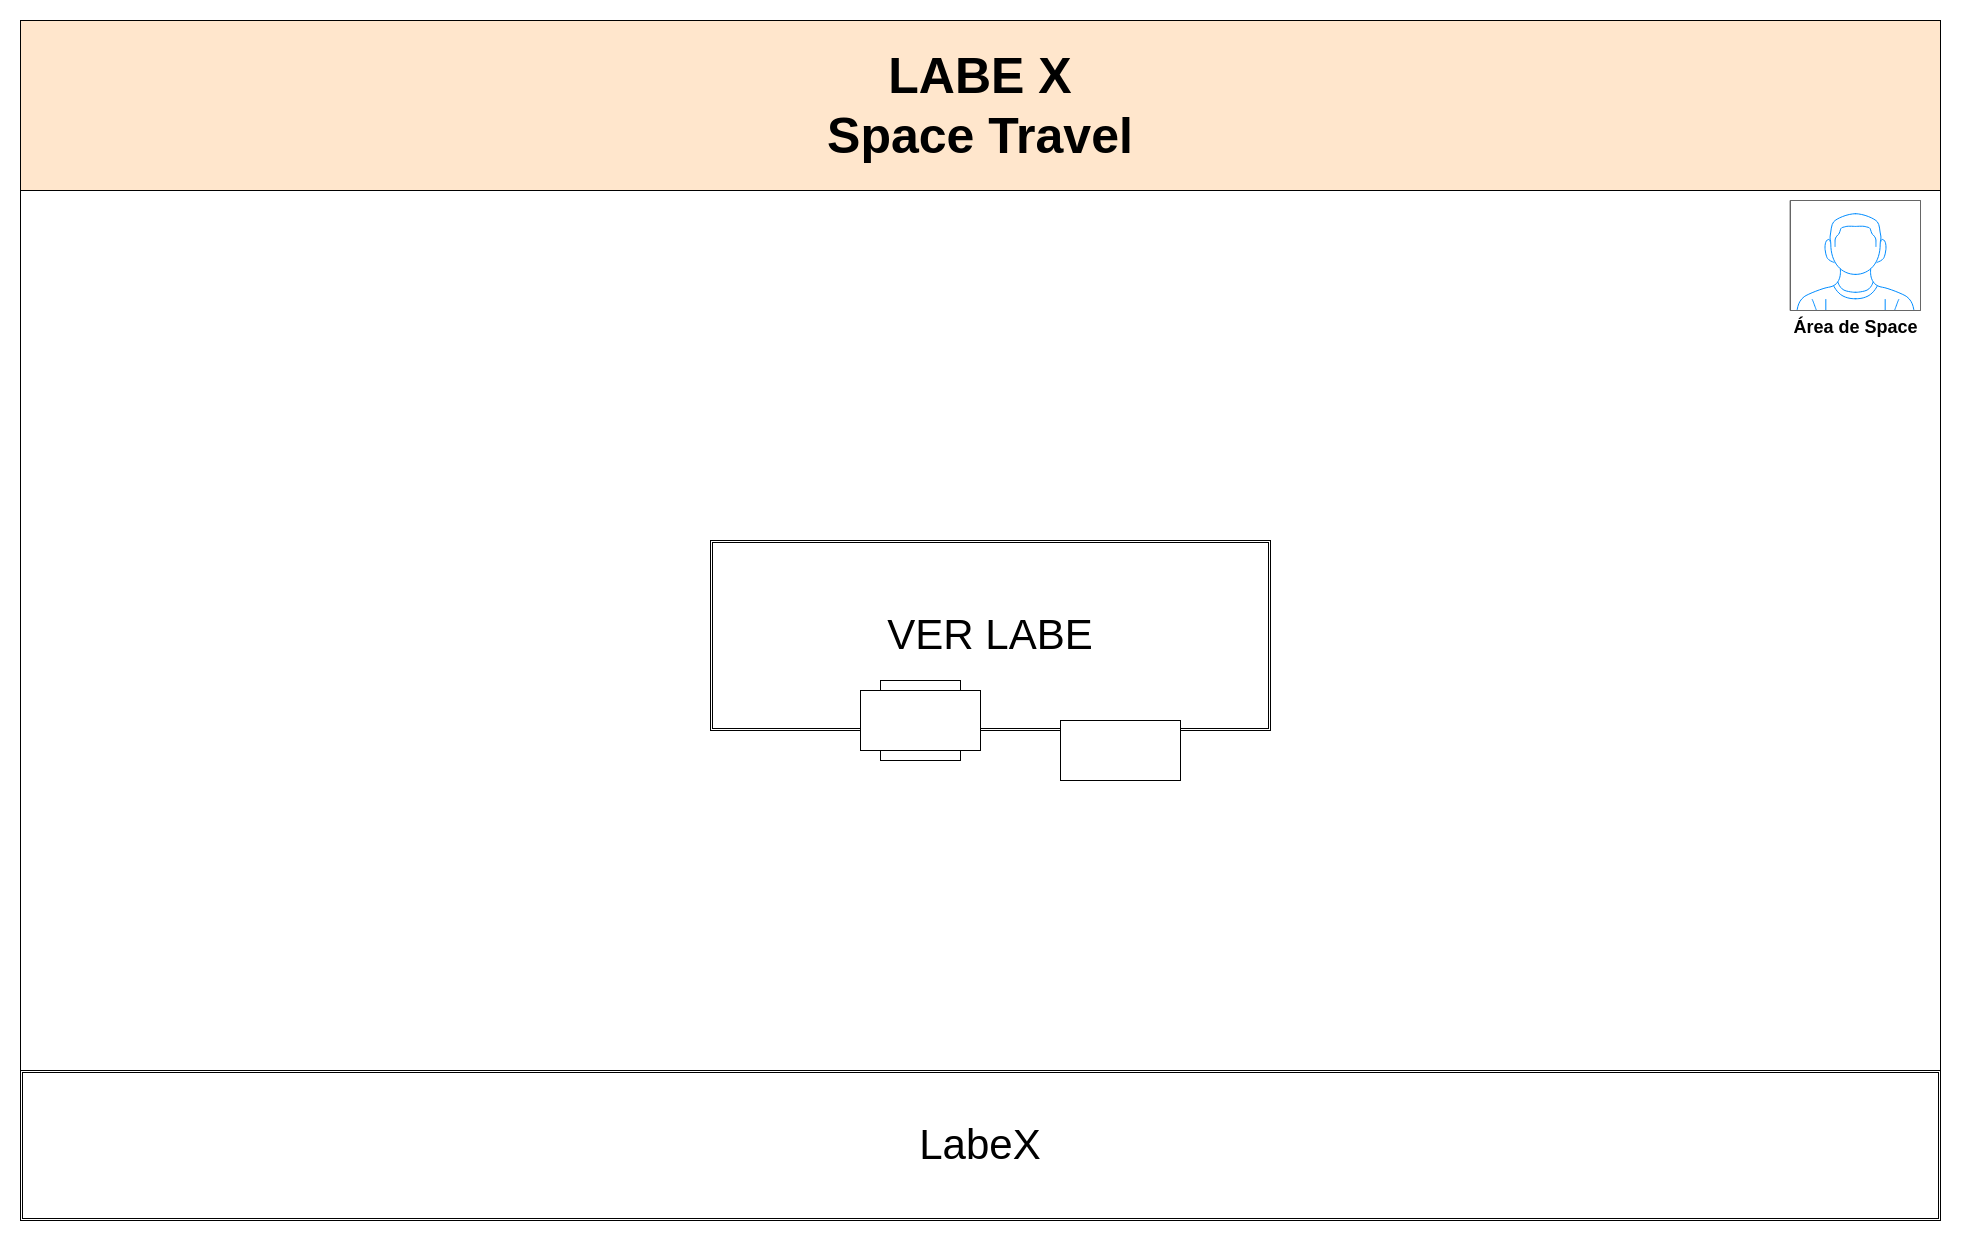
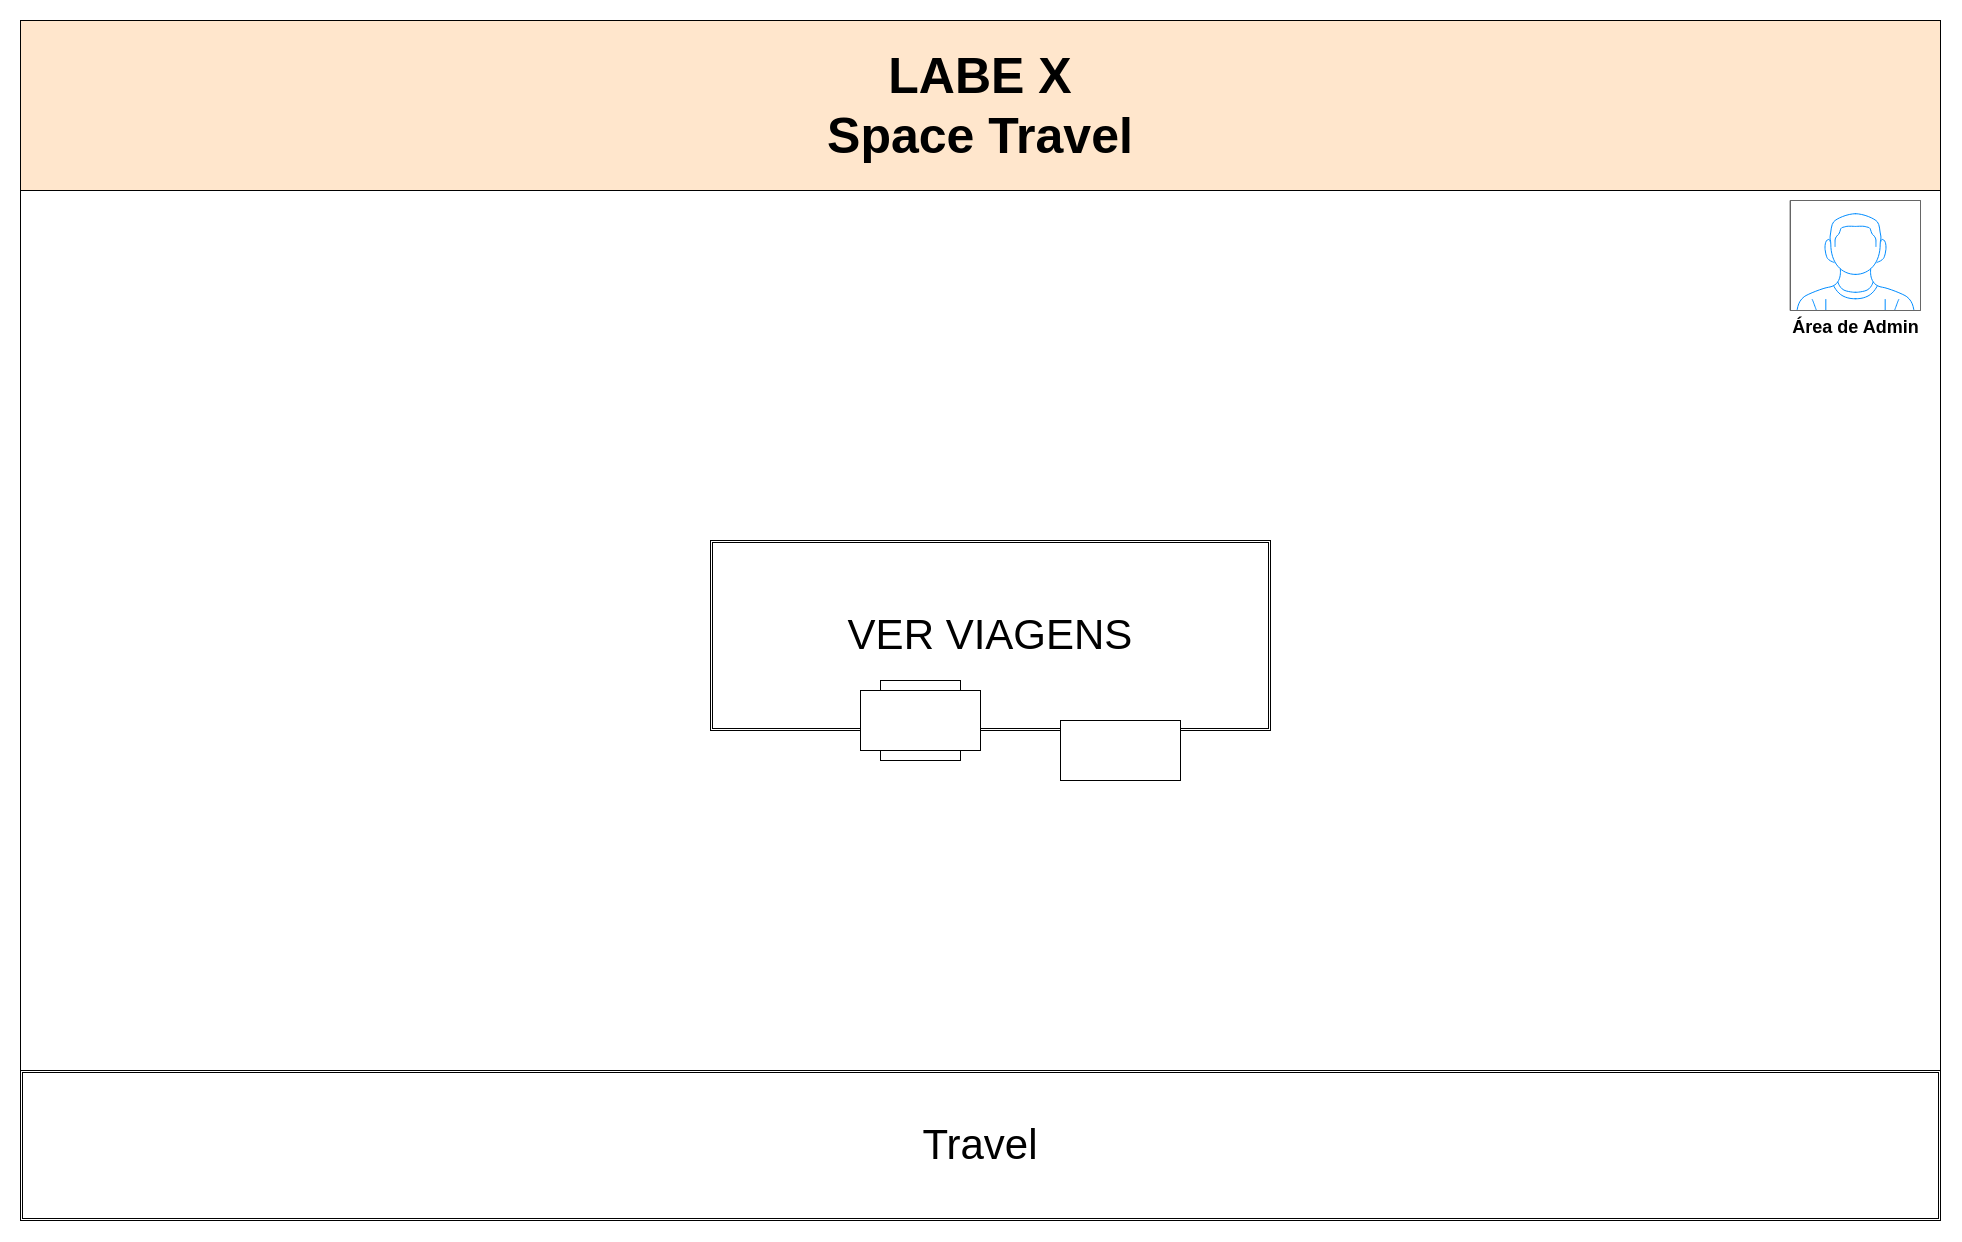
(1856, 328) -> (1856, 328)
(991, 636) -> (991, 636)
(981, 1146) -> (981, 1146)
